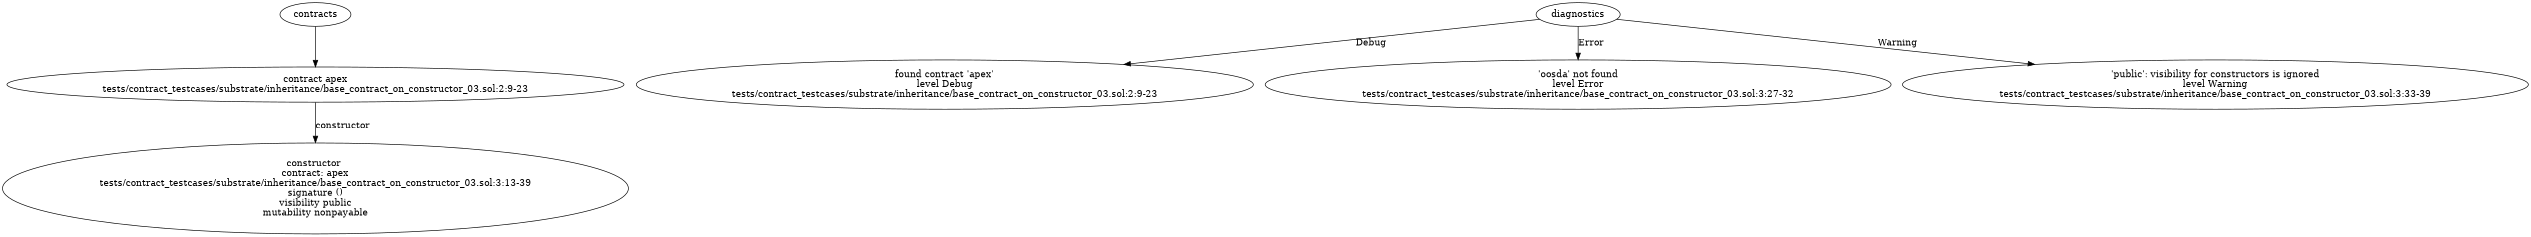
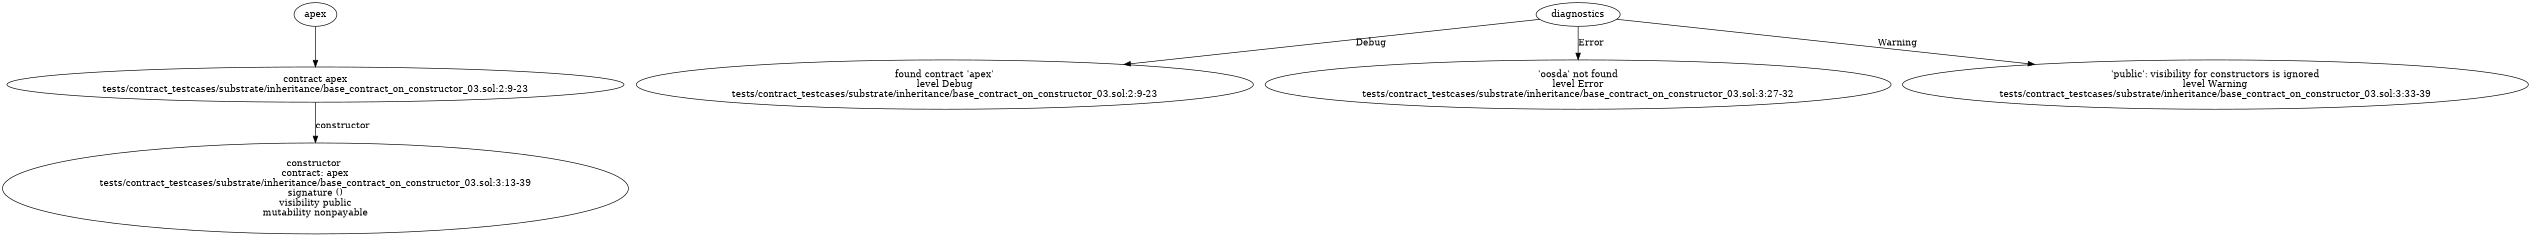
(315, 14) -> (315, 14)
